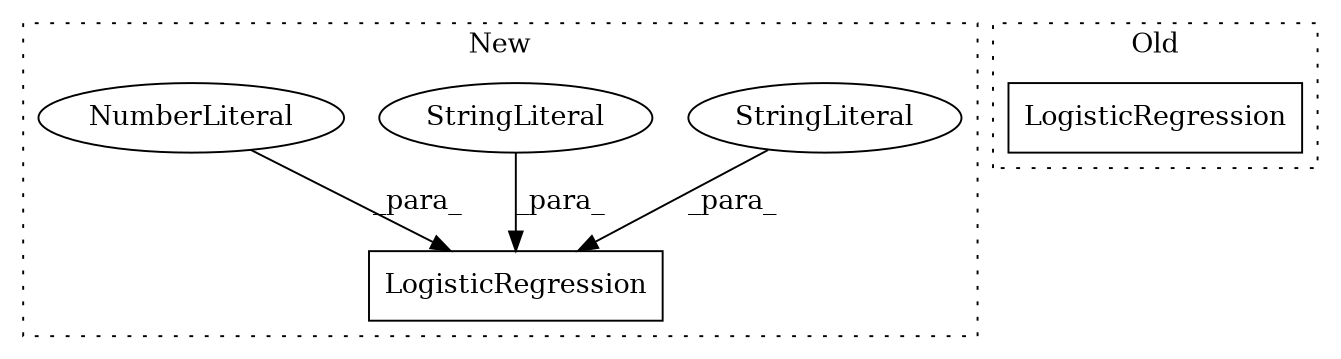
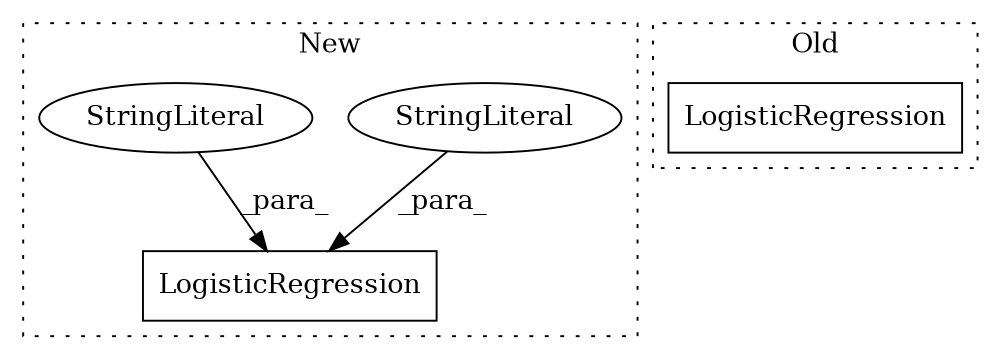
(191, 118) -> none
